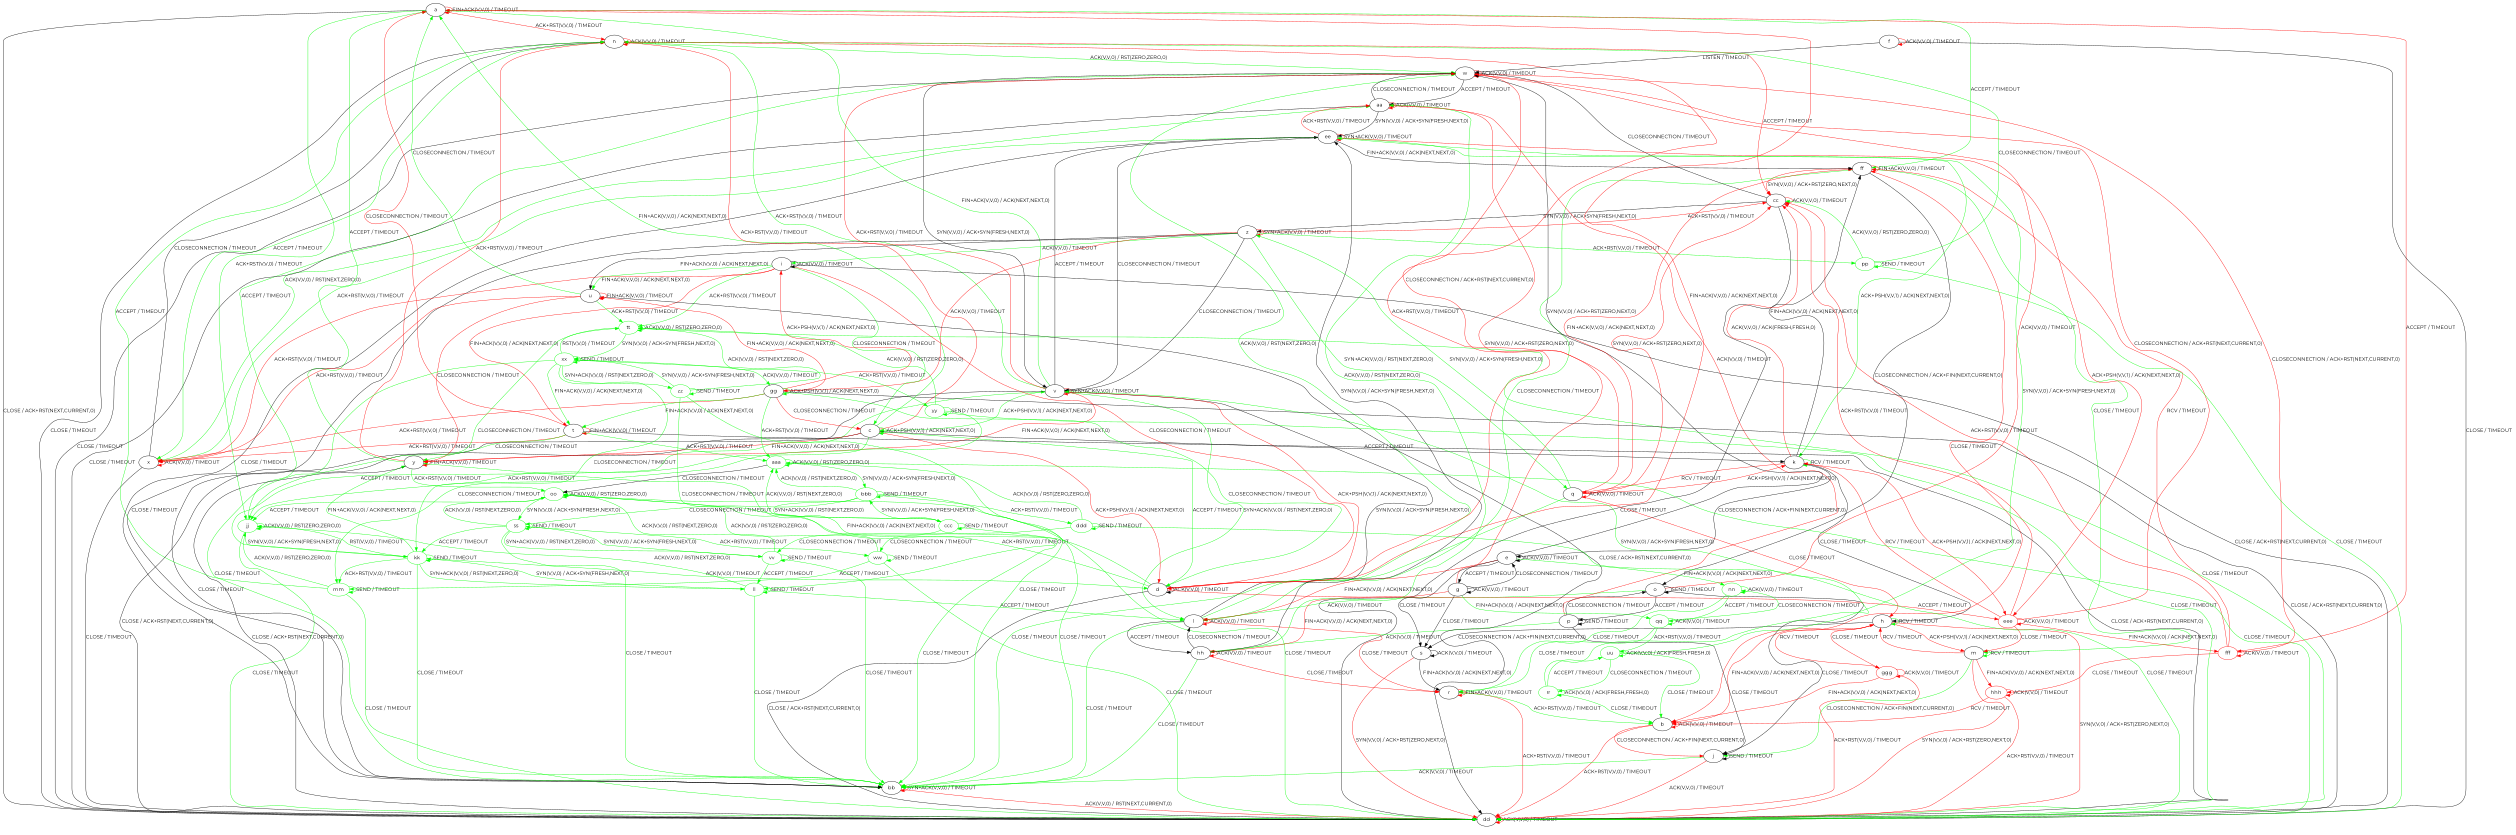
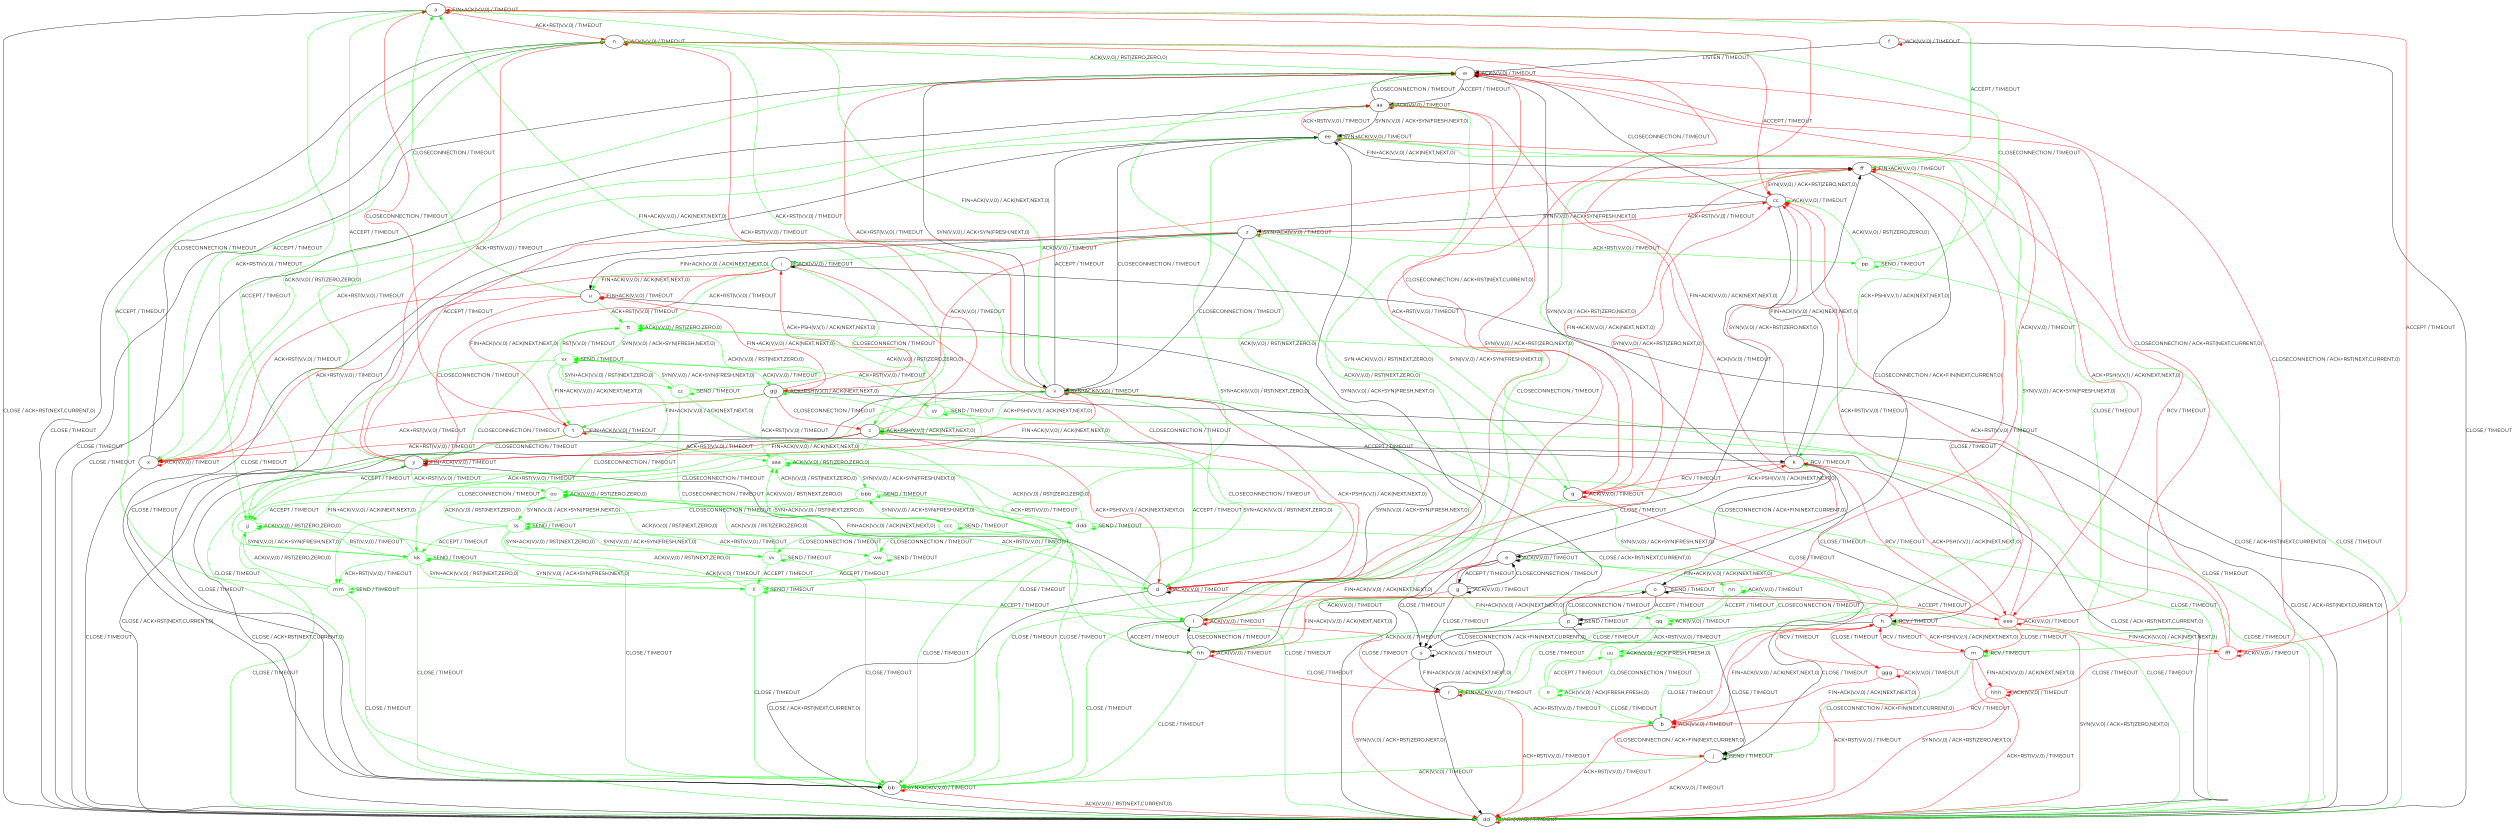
none -> (1080, 235)
(323, 280) -> (323, 280)
(1774, 328) -> (1774, 328)
none -> (1215, 450)
(667, 478) -> (667, 478)
(758, 504) -> (758, 504)
(1176, 734) -> none
